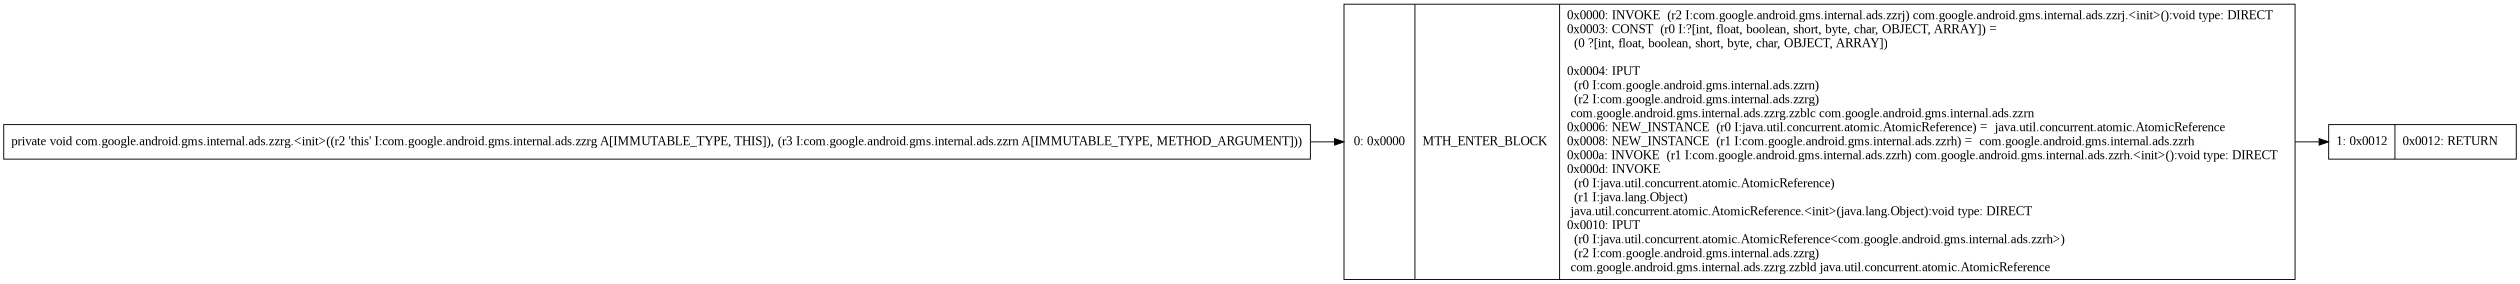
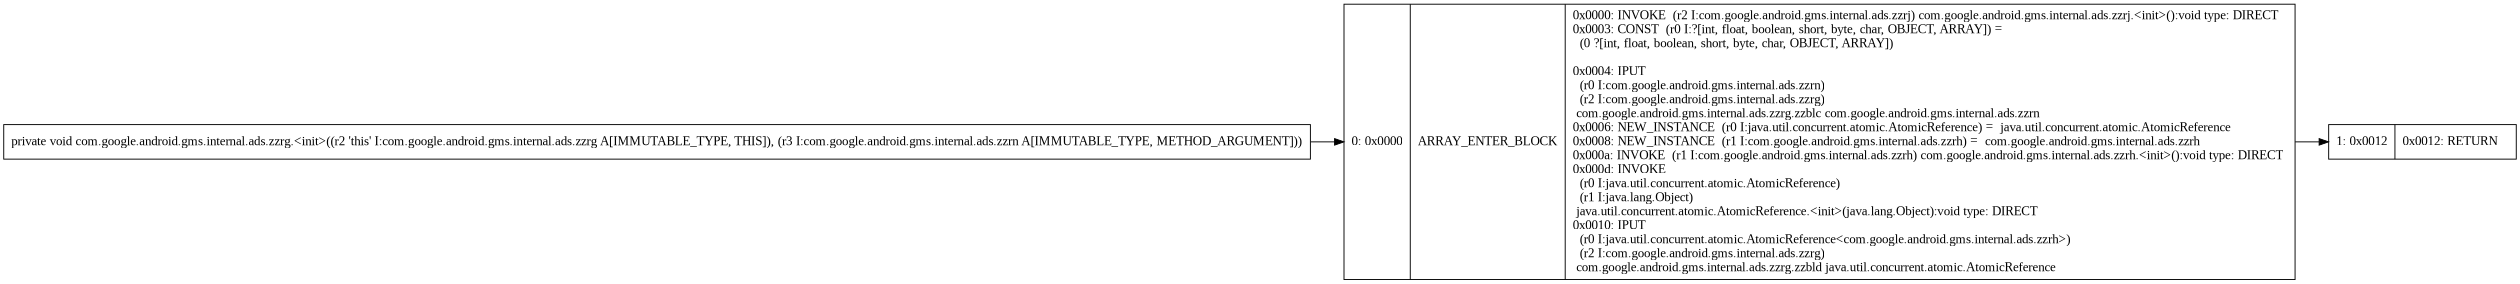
(1485, 141) -> (1488, 141)
